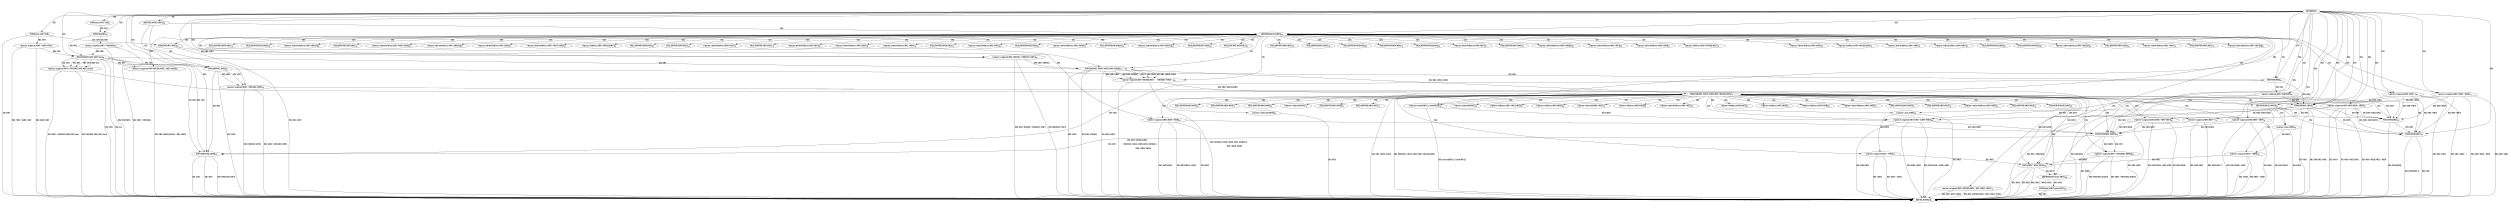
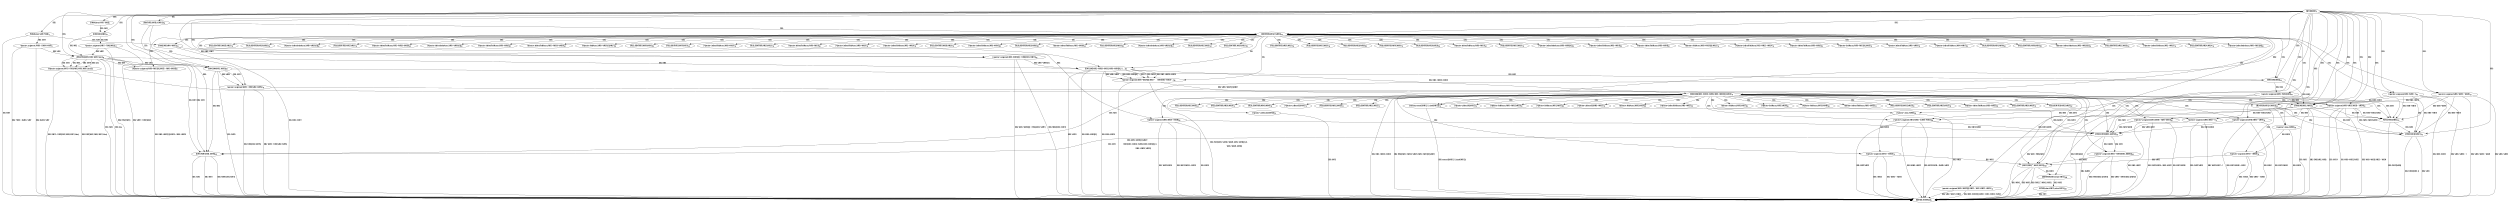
none -> (1755, 46)
(1977, 98) -> (2034, 96)
(1662, 117) -> (1772, 109)
